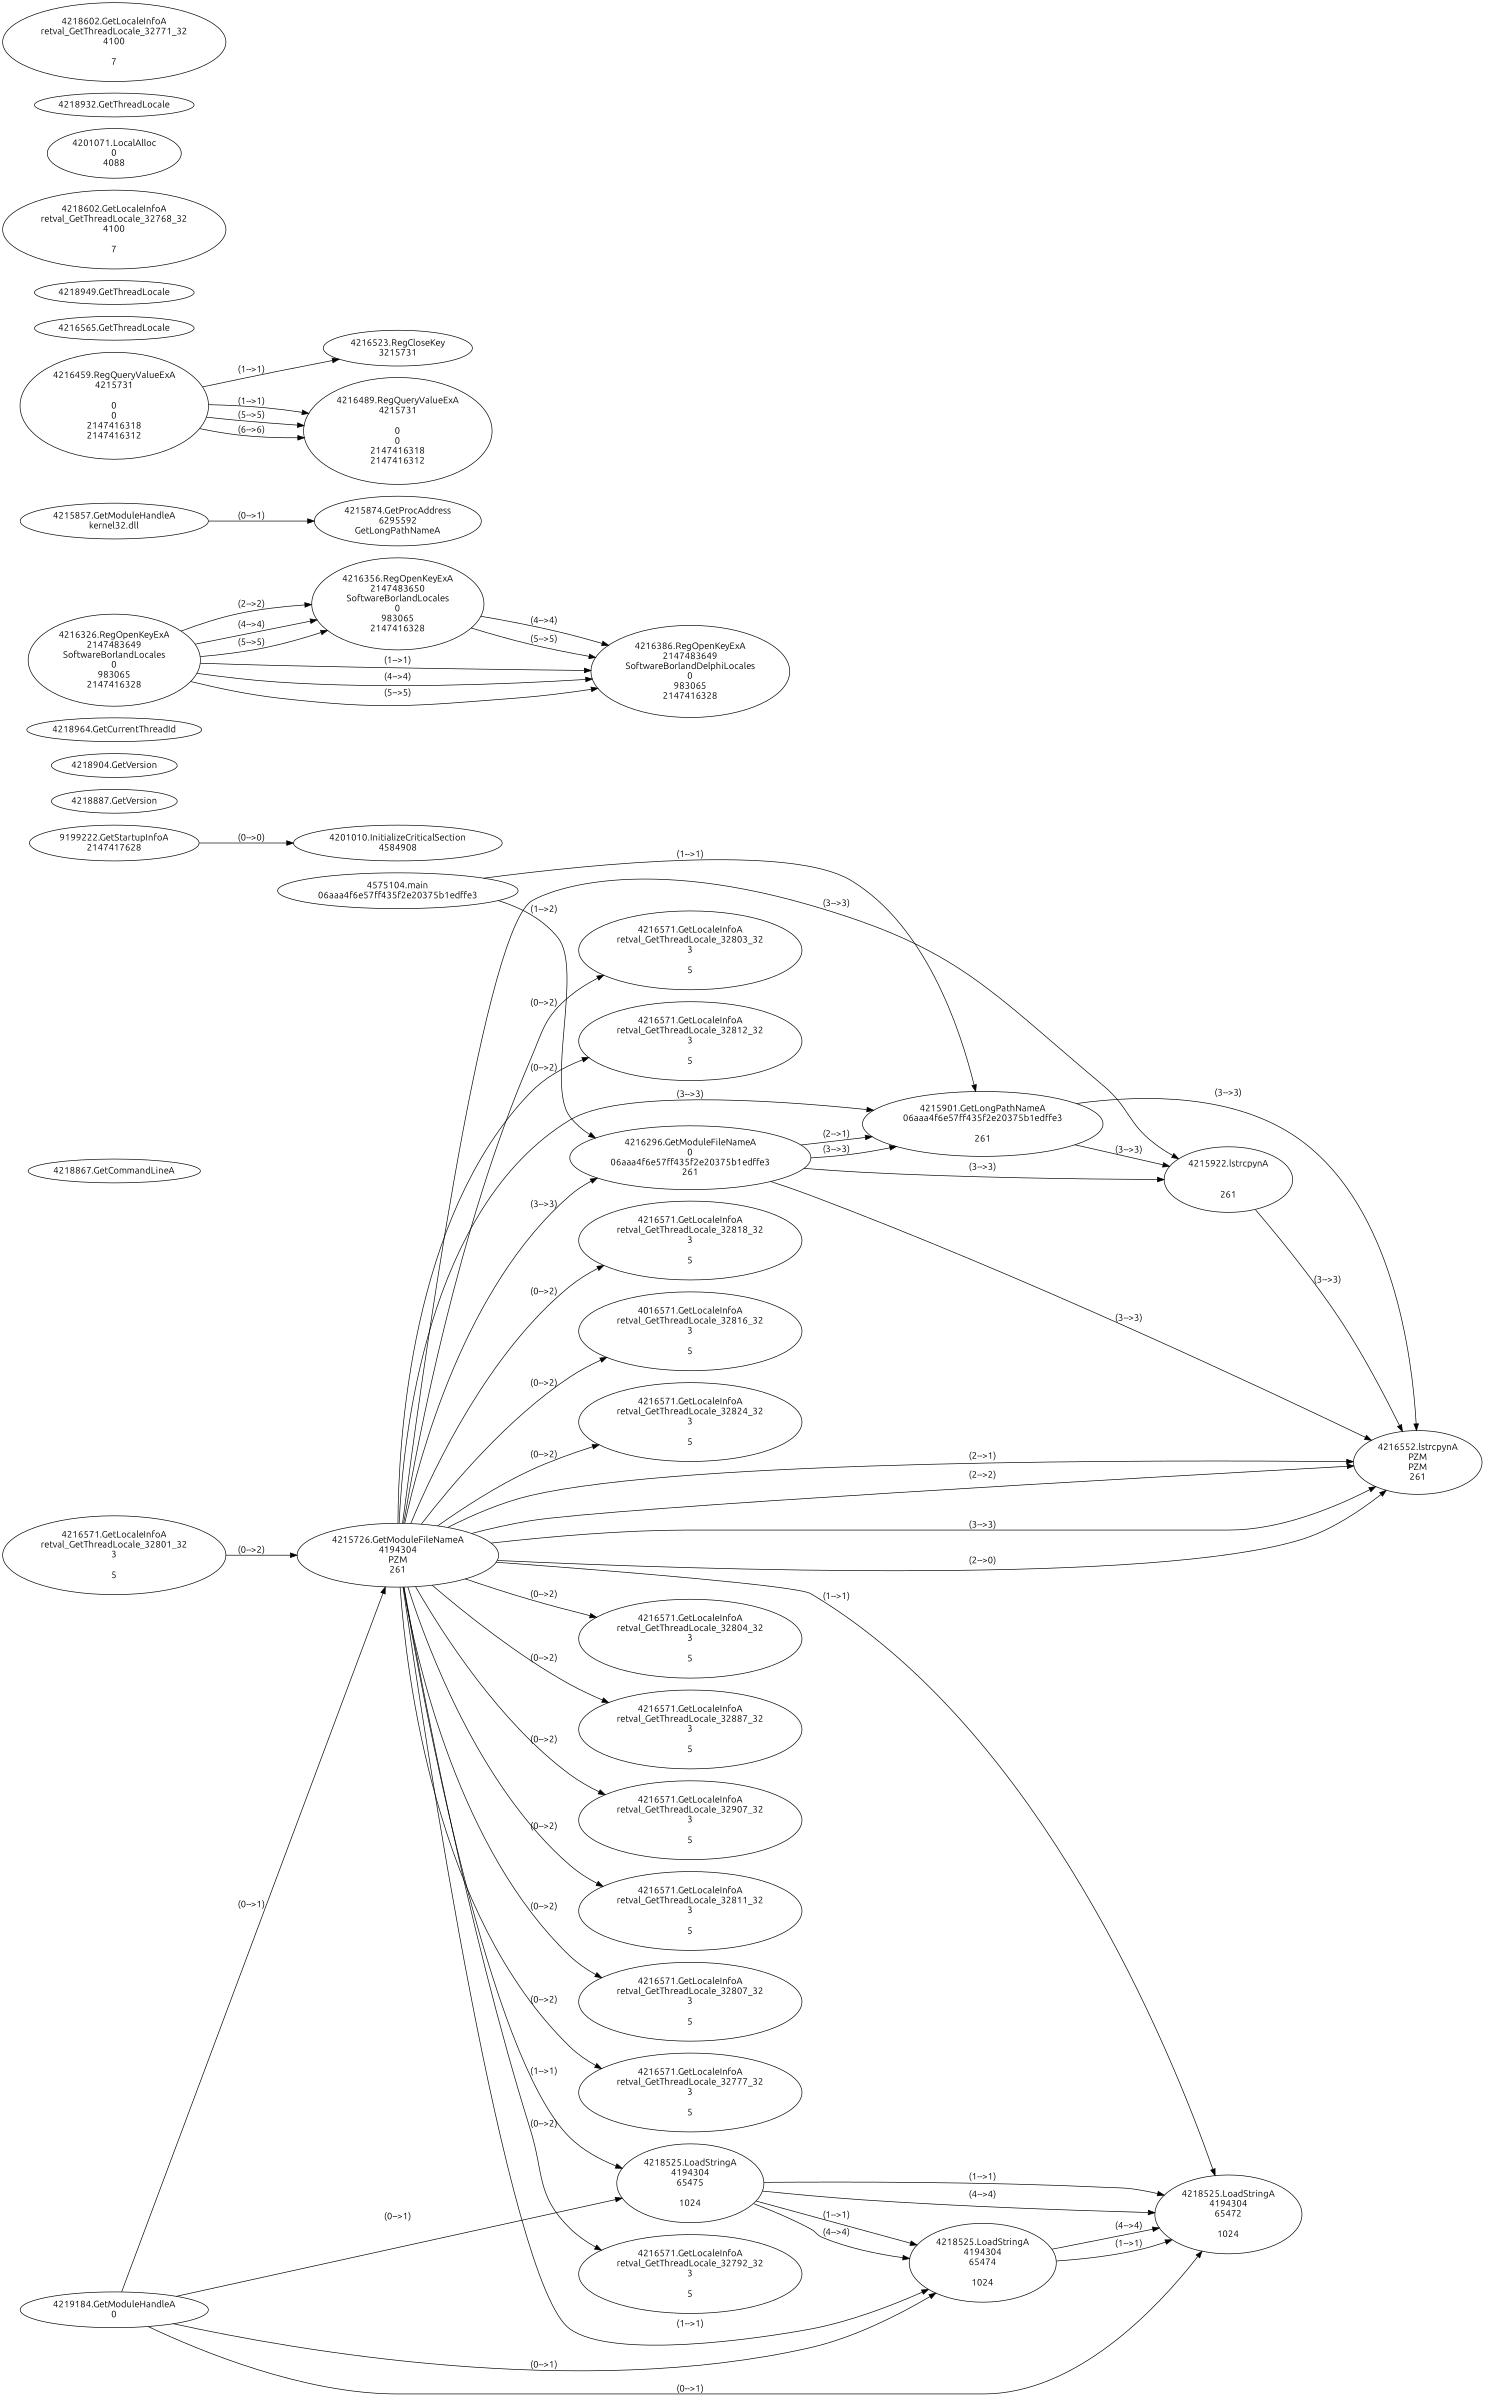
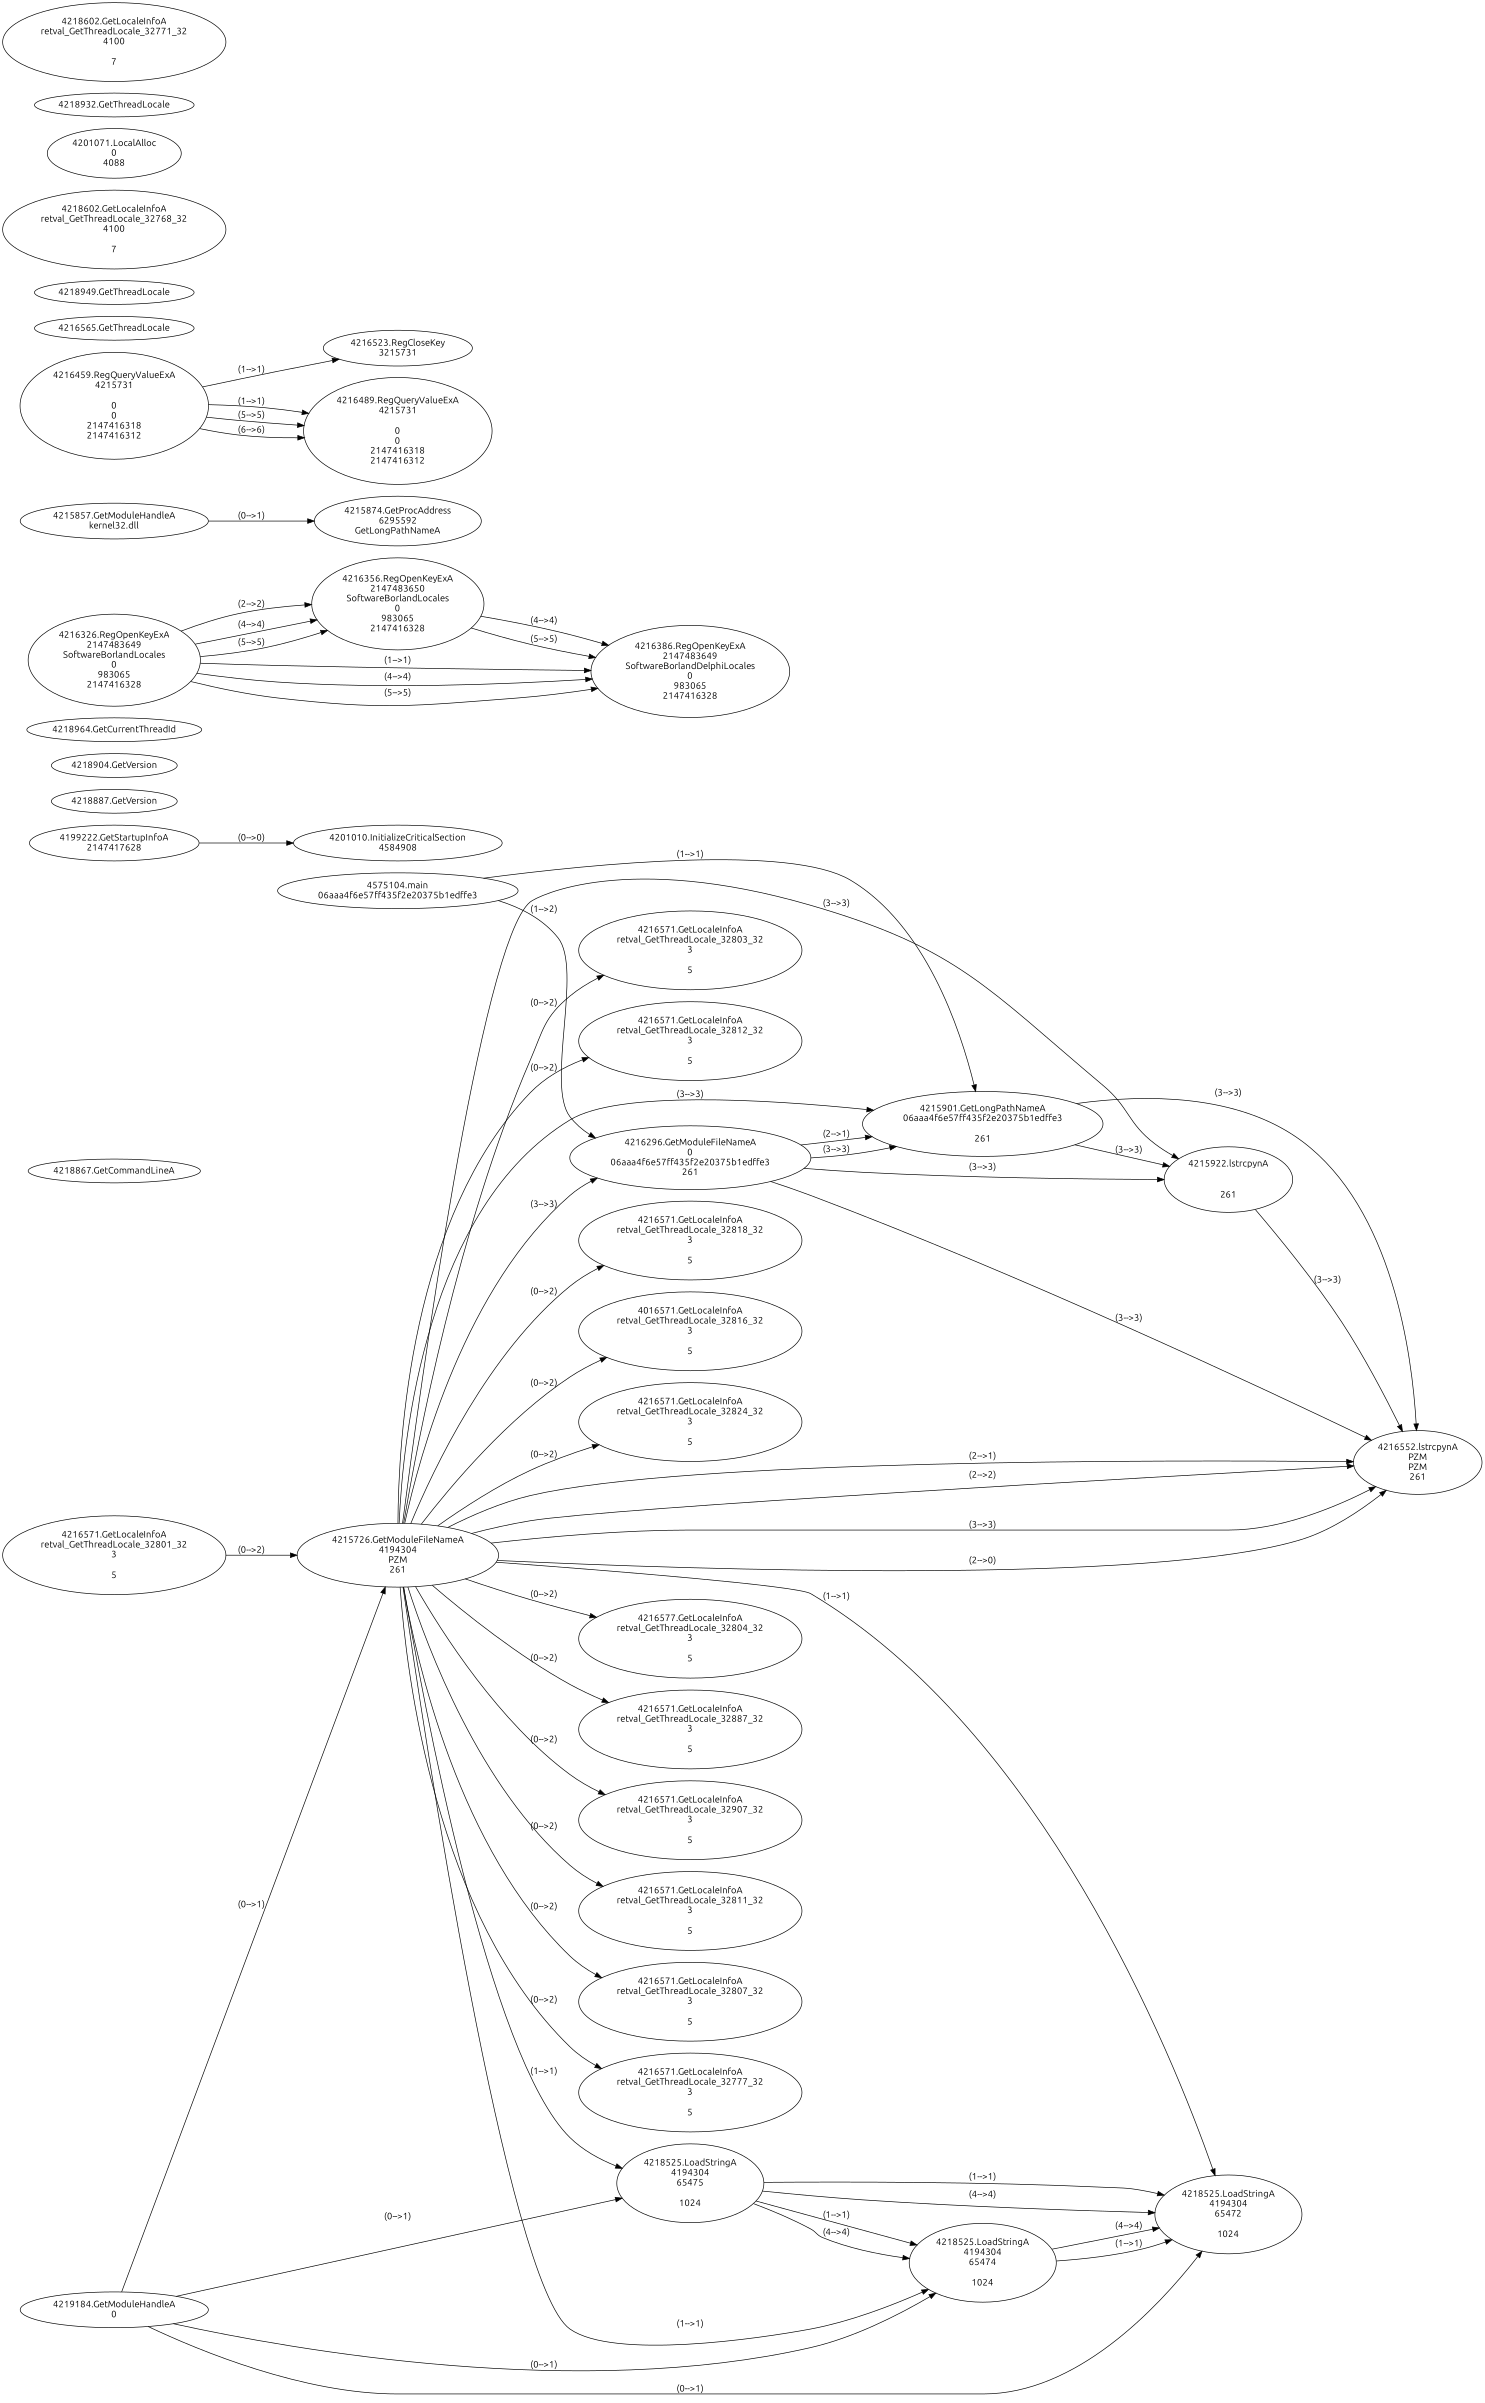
(114, 843) -> (114, 843)
(690, 1639) -> (690, 1639)
(690, 2274) -> none
